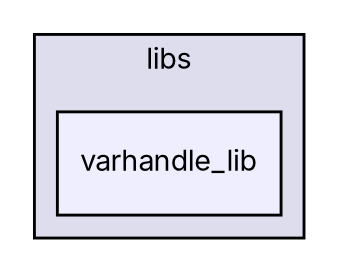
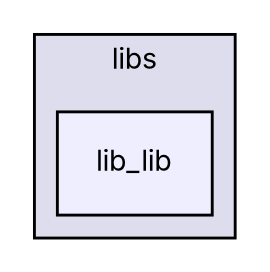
(169, 163) -> (135, 163)
